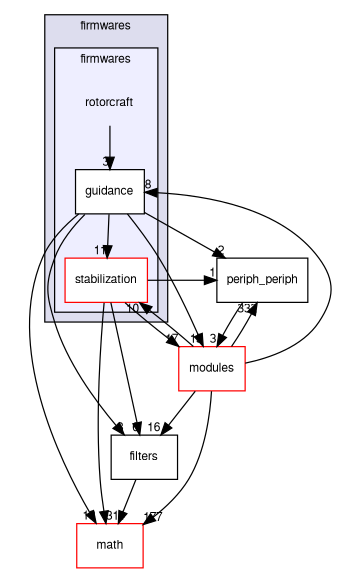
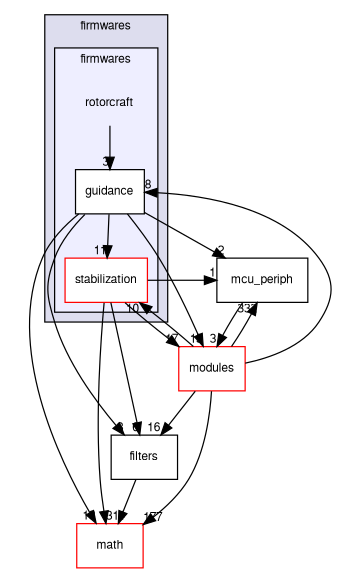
(262, 280) -> (262, 280)
